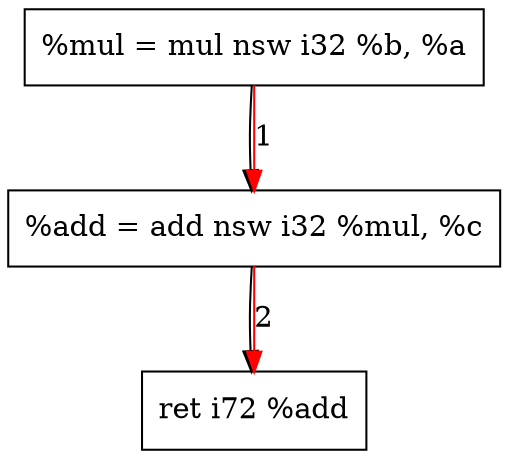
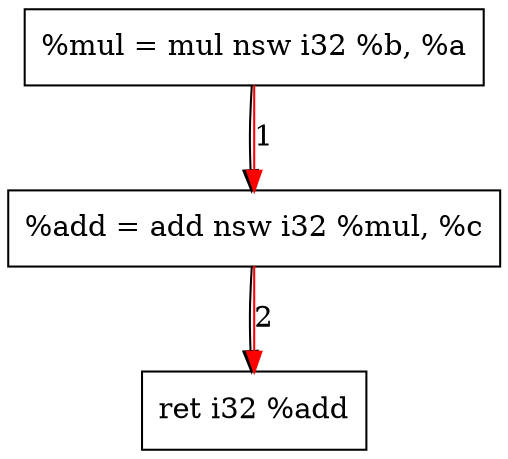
(254, 411) -> (254, 411)
